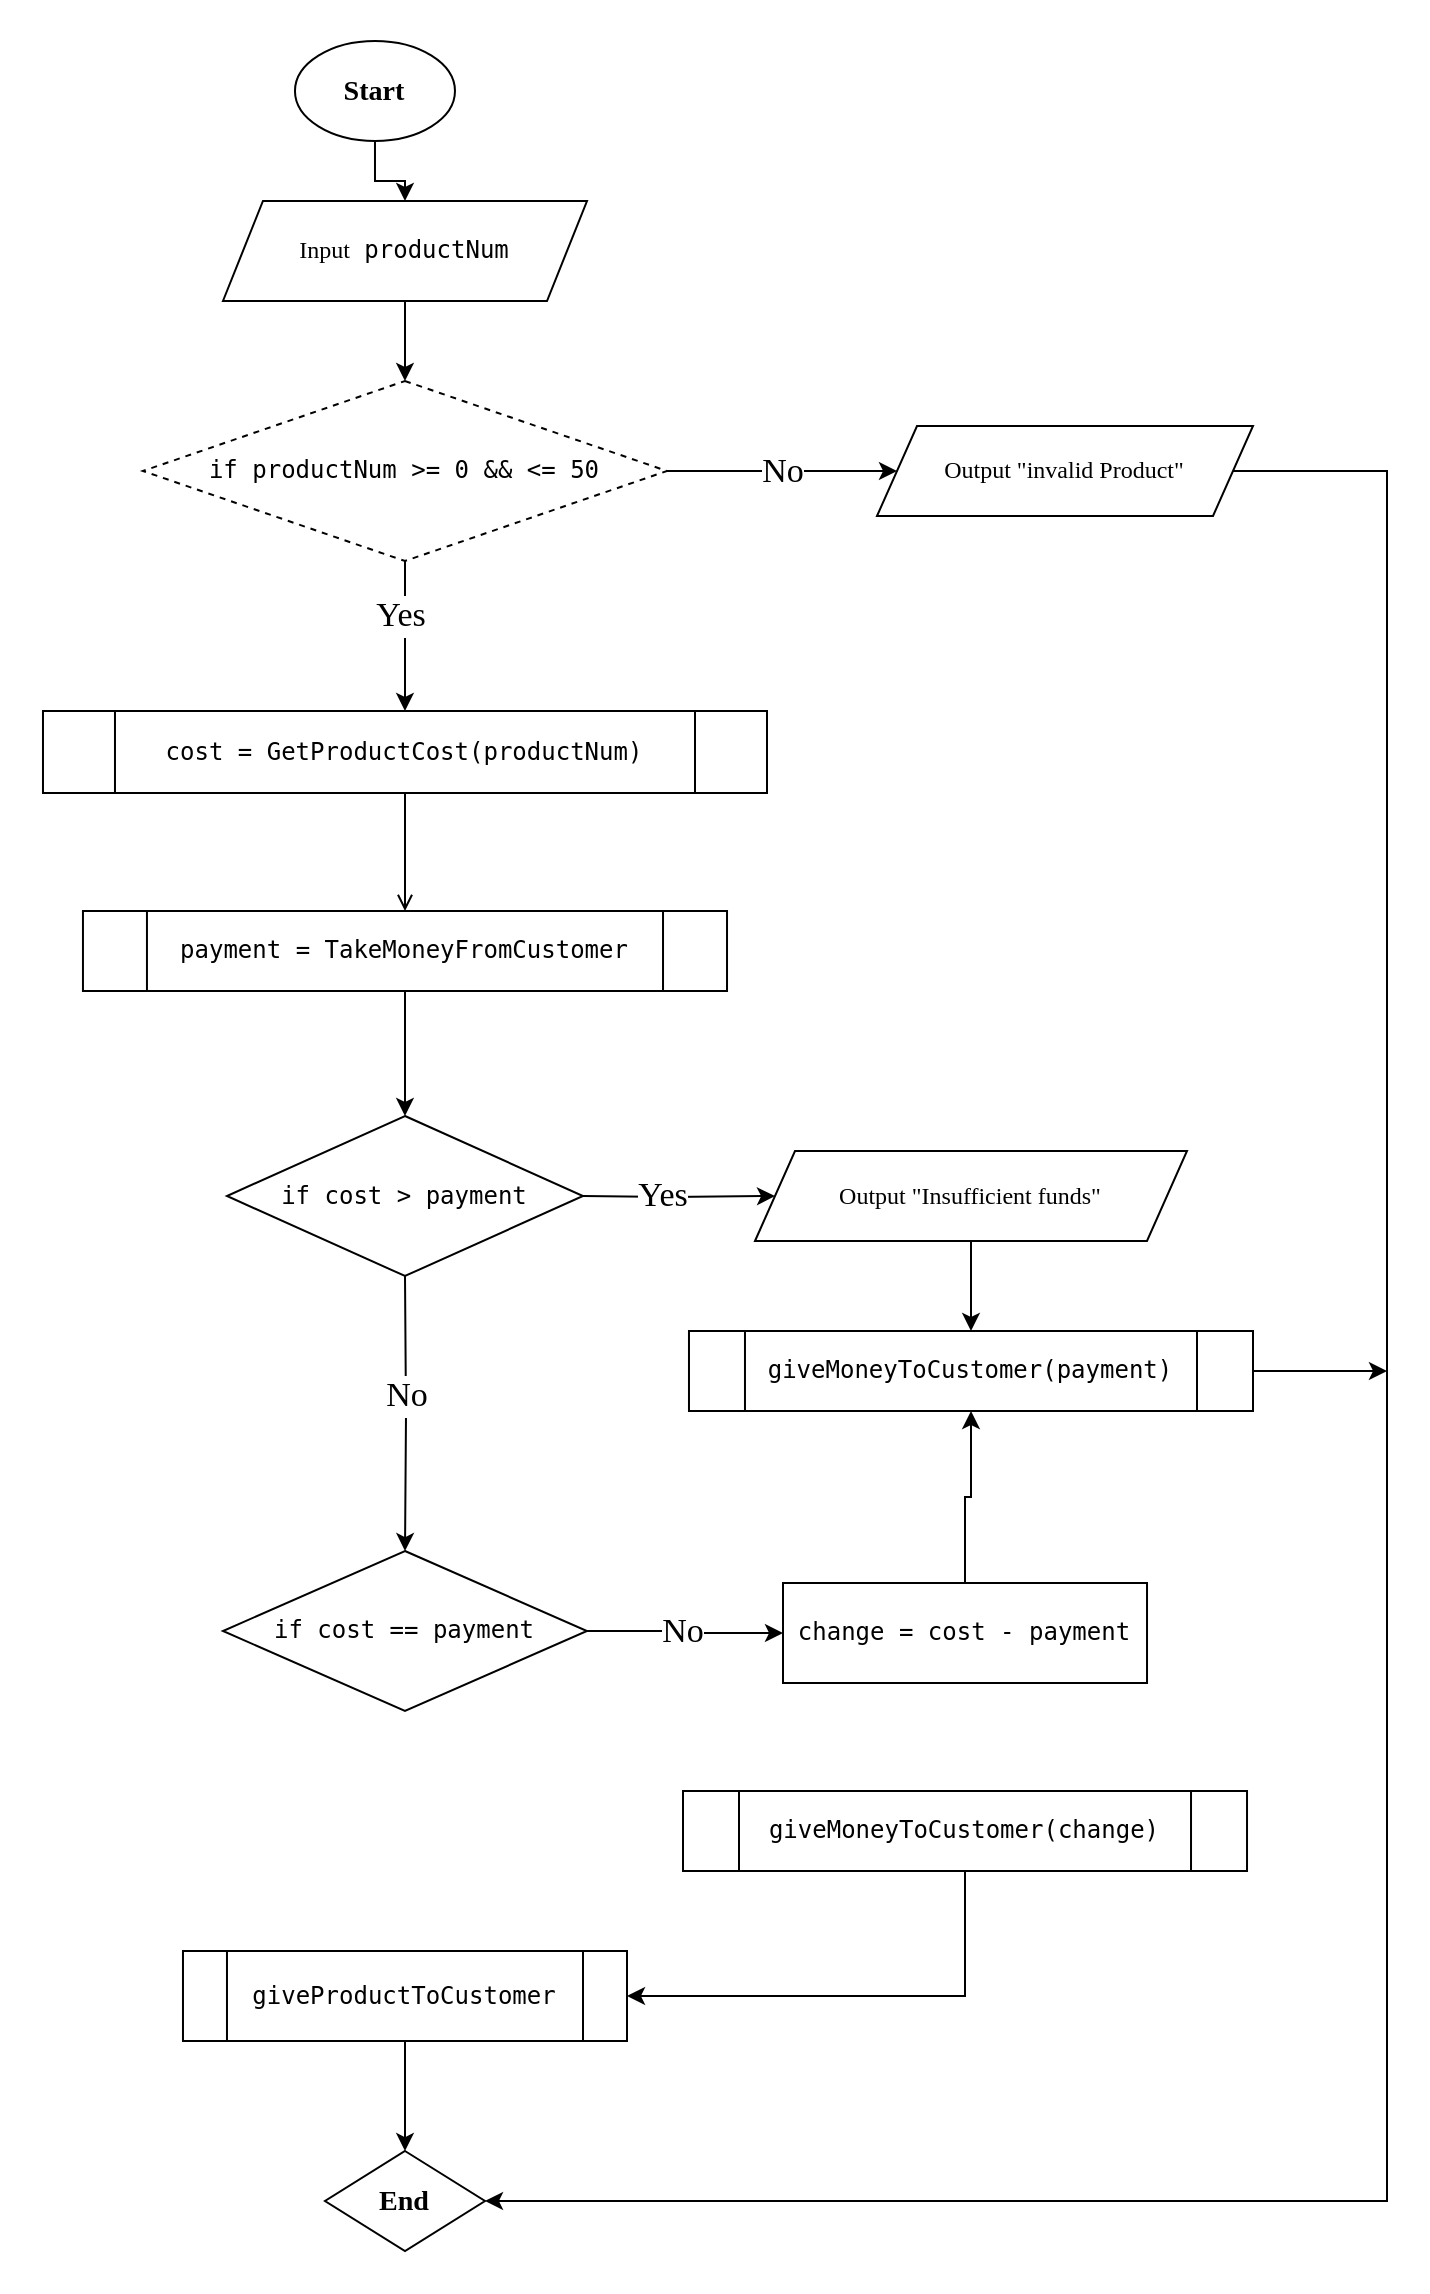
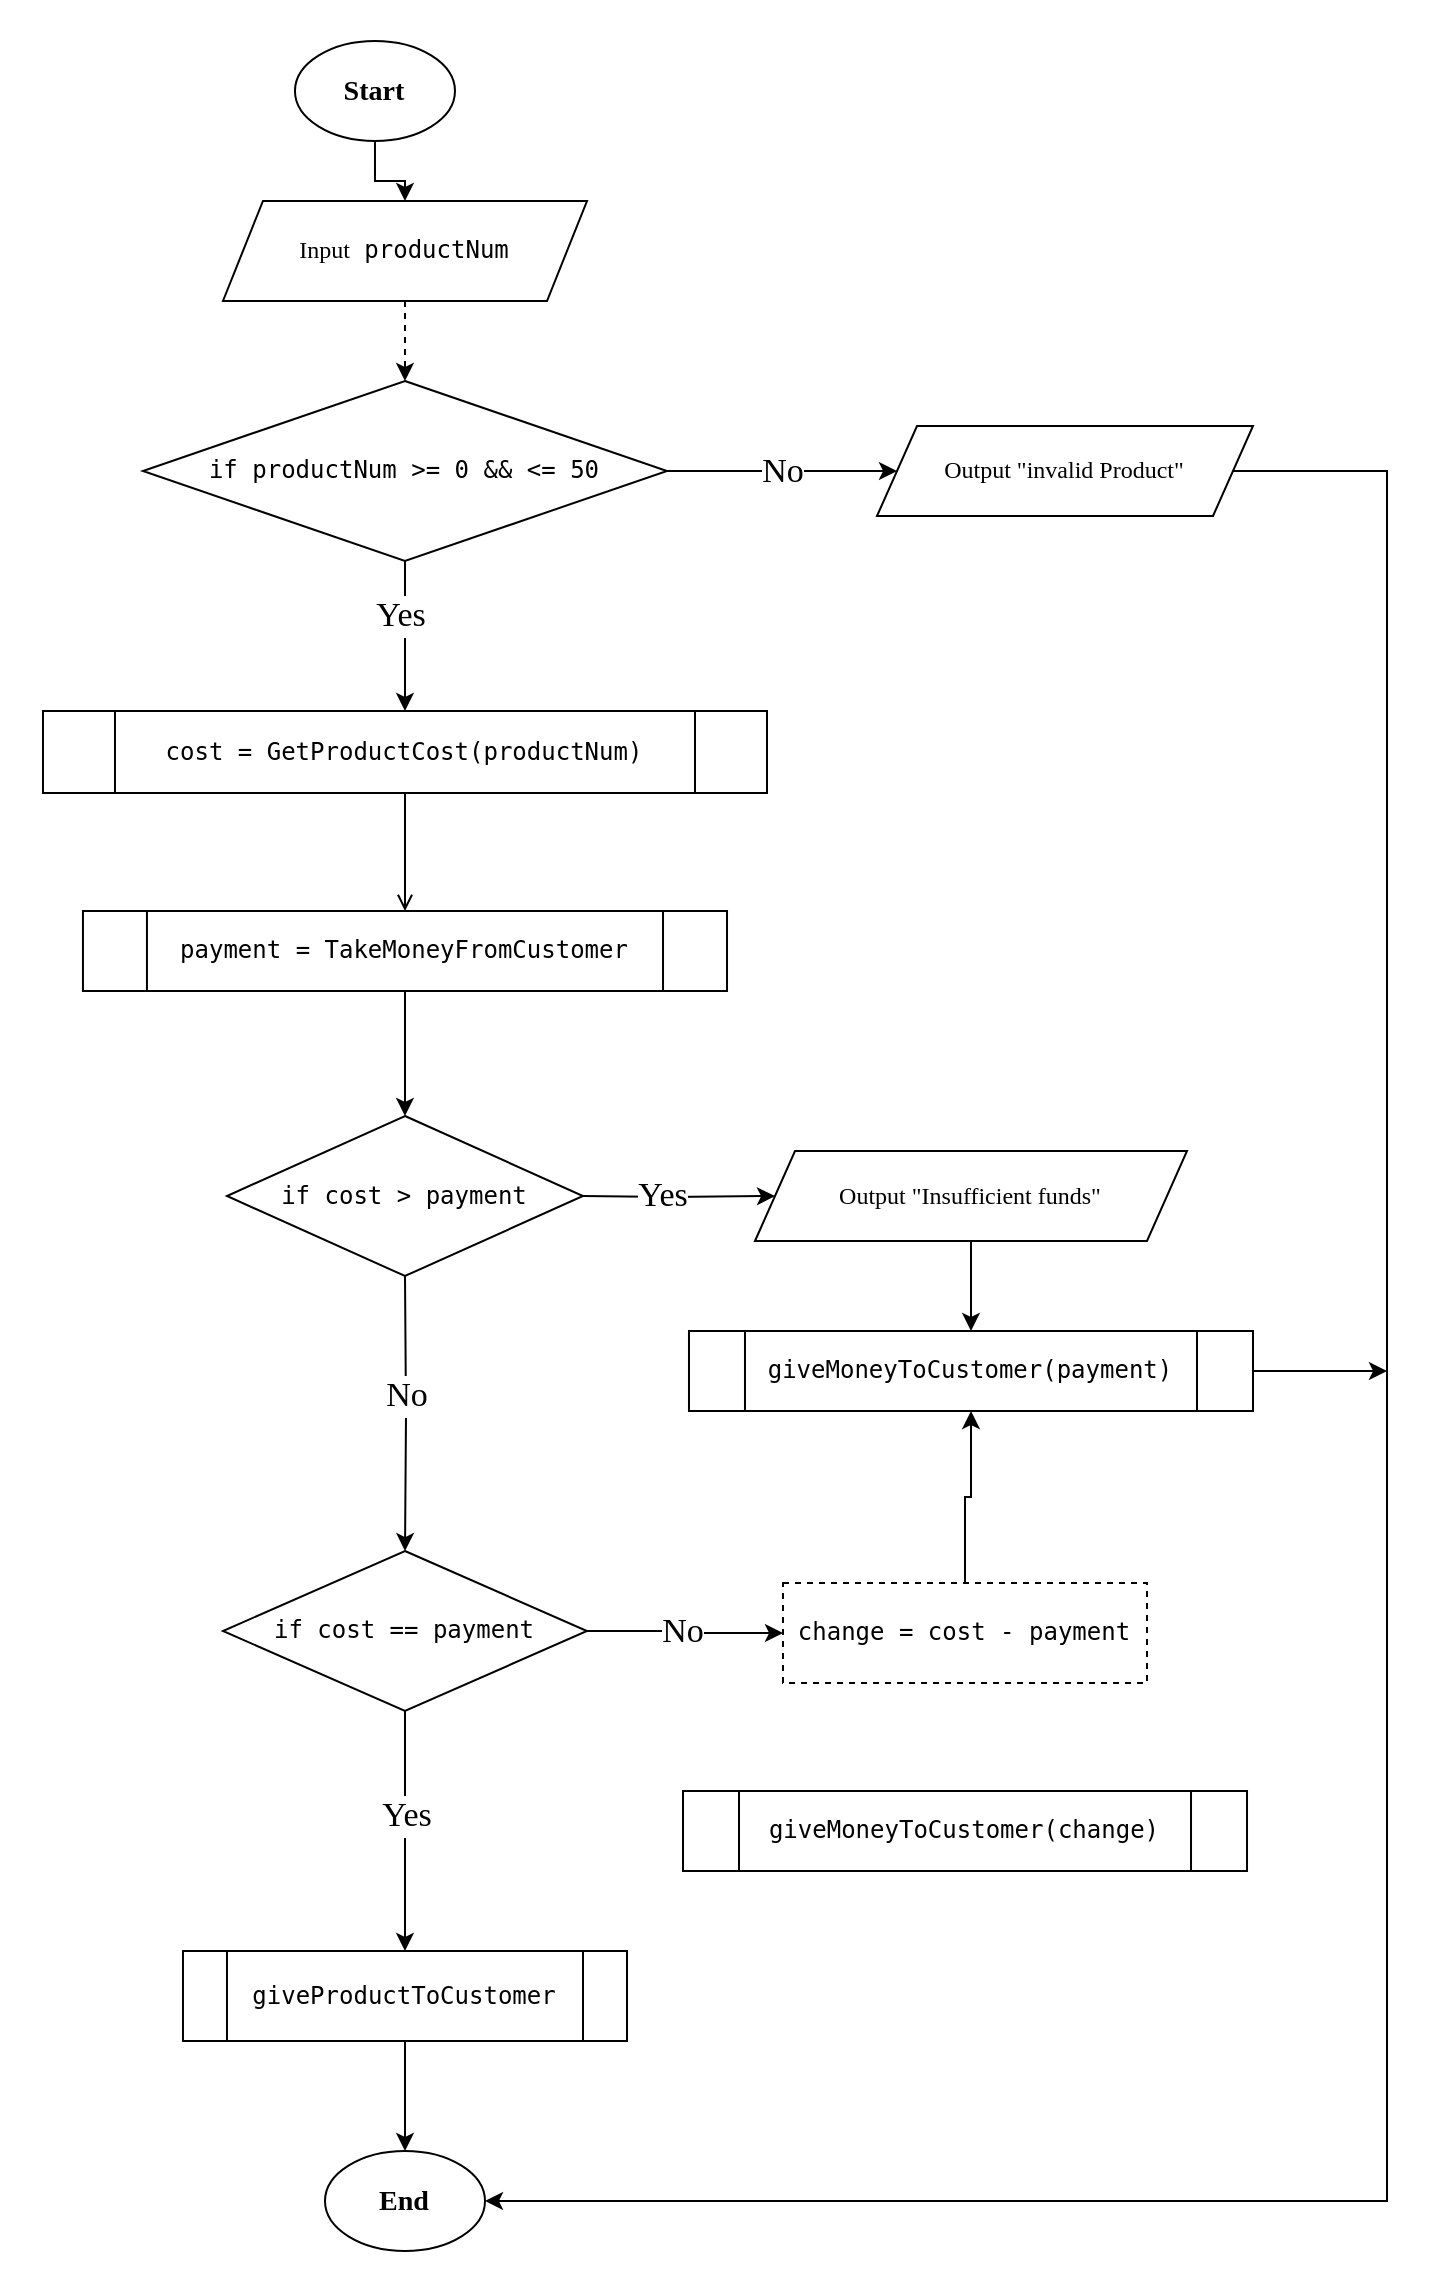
(405, 333) -> (405, 333)
(405, 471) -> (405, 471)
(965, 1633) -> (965, 1633)
none -> (405, 1768)
(865, 1996) -> none
(405, 2201) -> (405, 2201)
